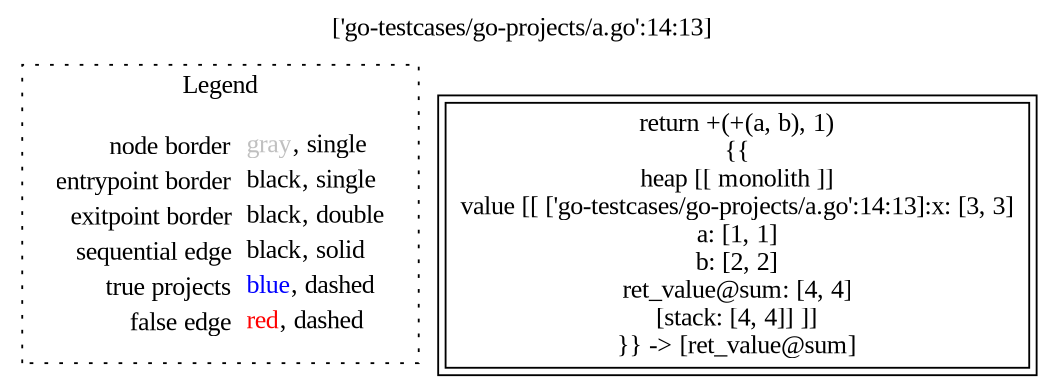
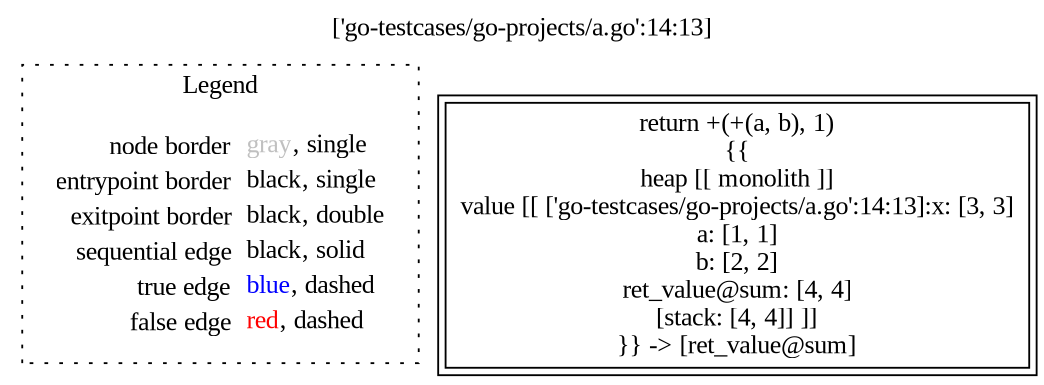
(172, 287) -> (188, 287)
